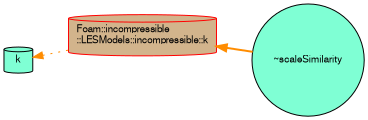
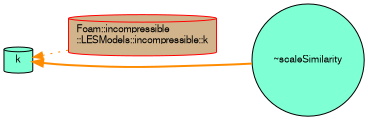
(240, 50) -> (147, 67)
